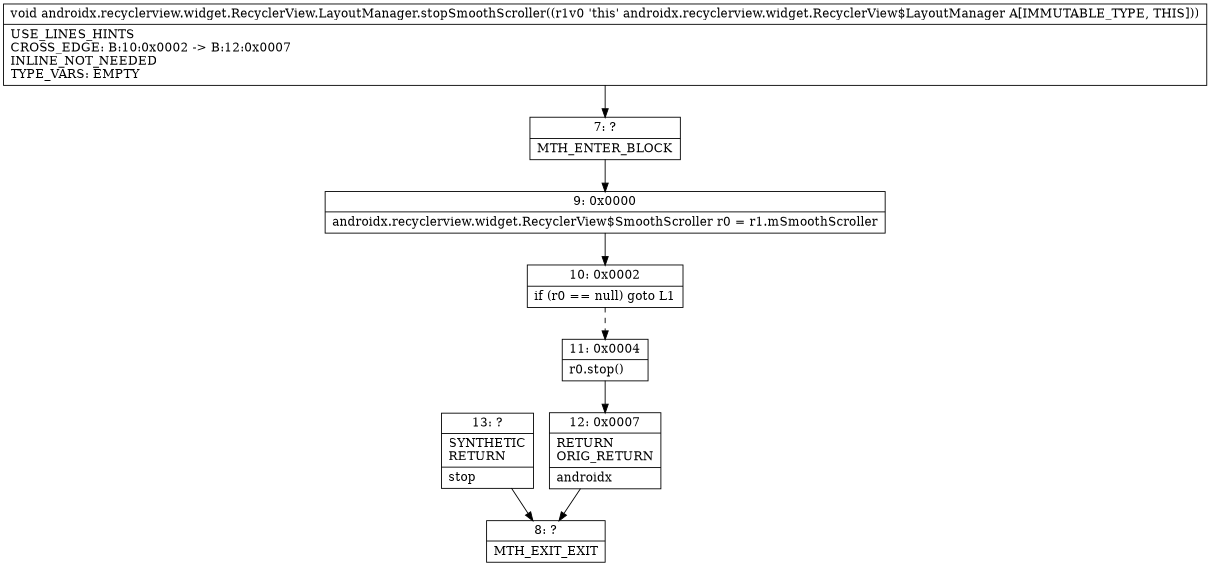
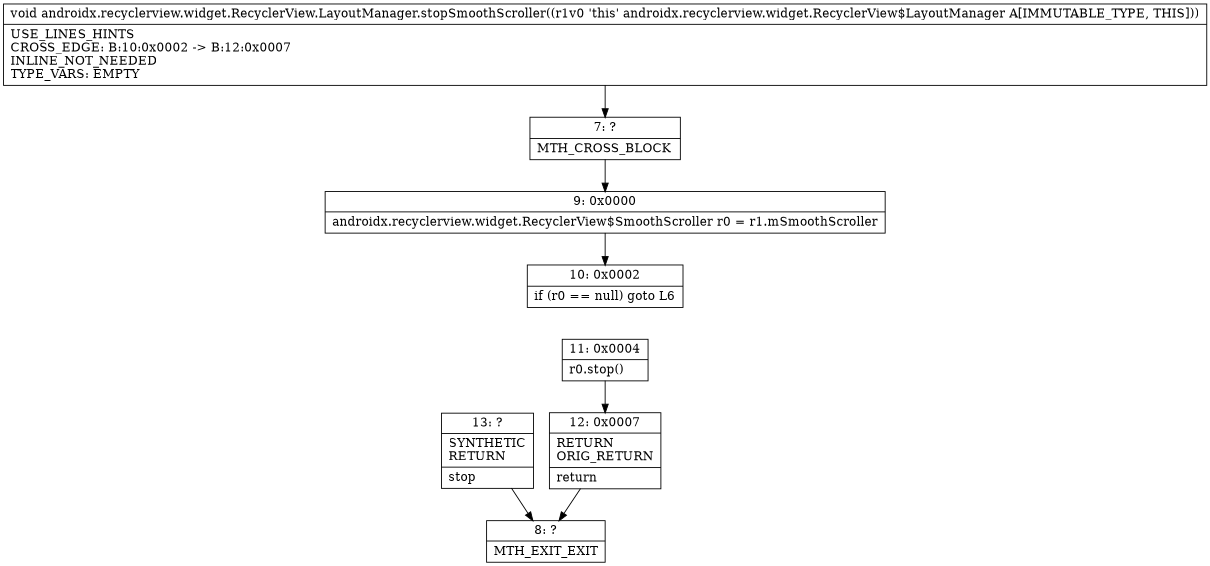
(605, 149) -> (604, 149)
(605, 296) -> (605, 296)
(605, 319) -> none
(585, 478) -> (577, 478)
